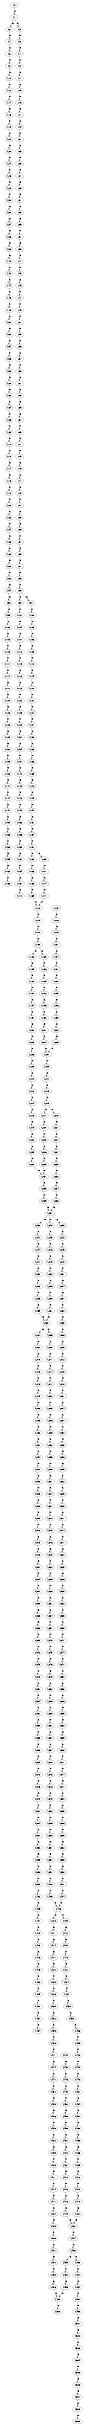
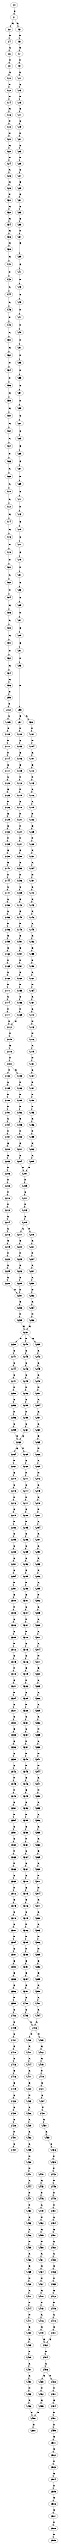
(37, 853) -> (7, 972)
none -> (32, 1020)
